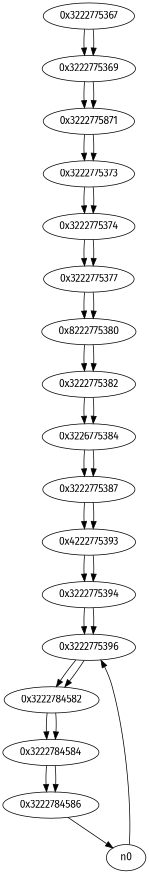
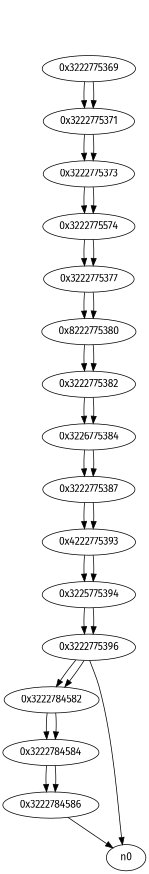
(89, 16) -> none
(89, 121) -> (89, 121)
(89, 226) -> (89, 226)
(89, 595) -> (89, 595)
(125, 754) -> (111, 748)
